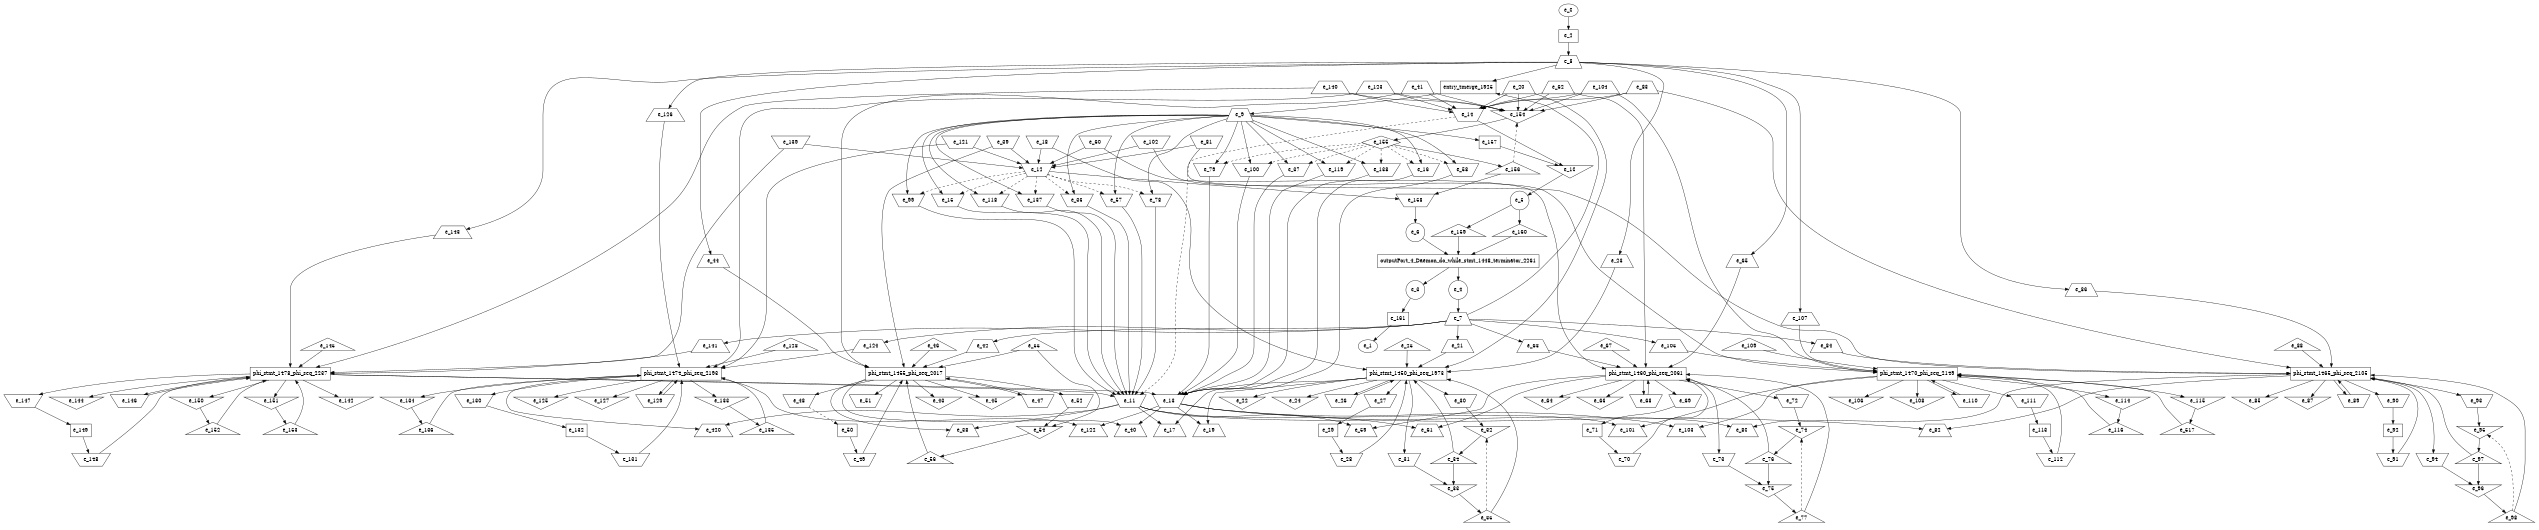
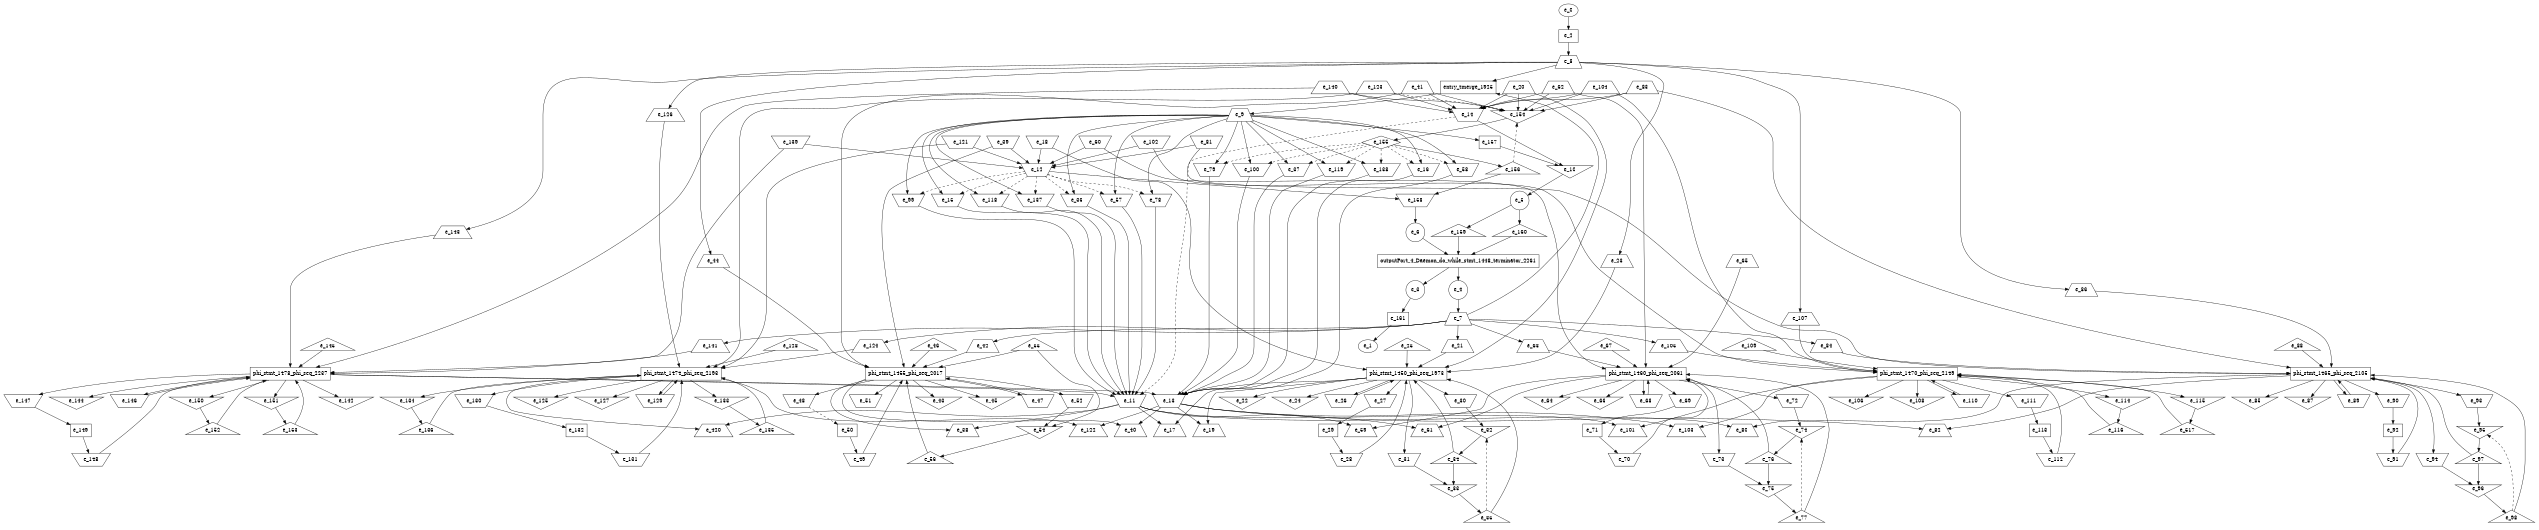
(1762, 90) -> none
(1424, 98) -> (1424, 98)
